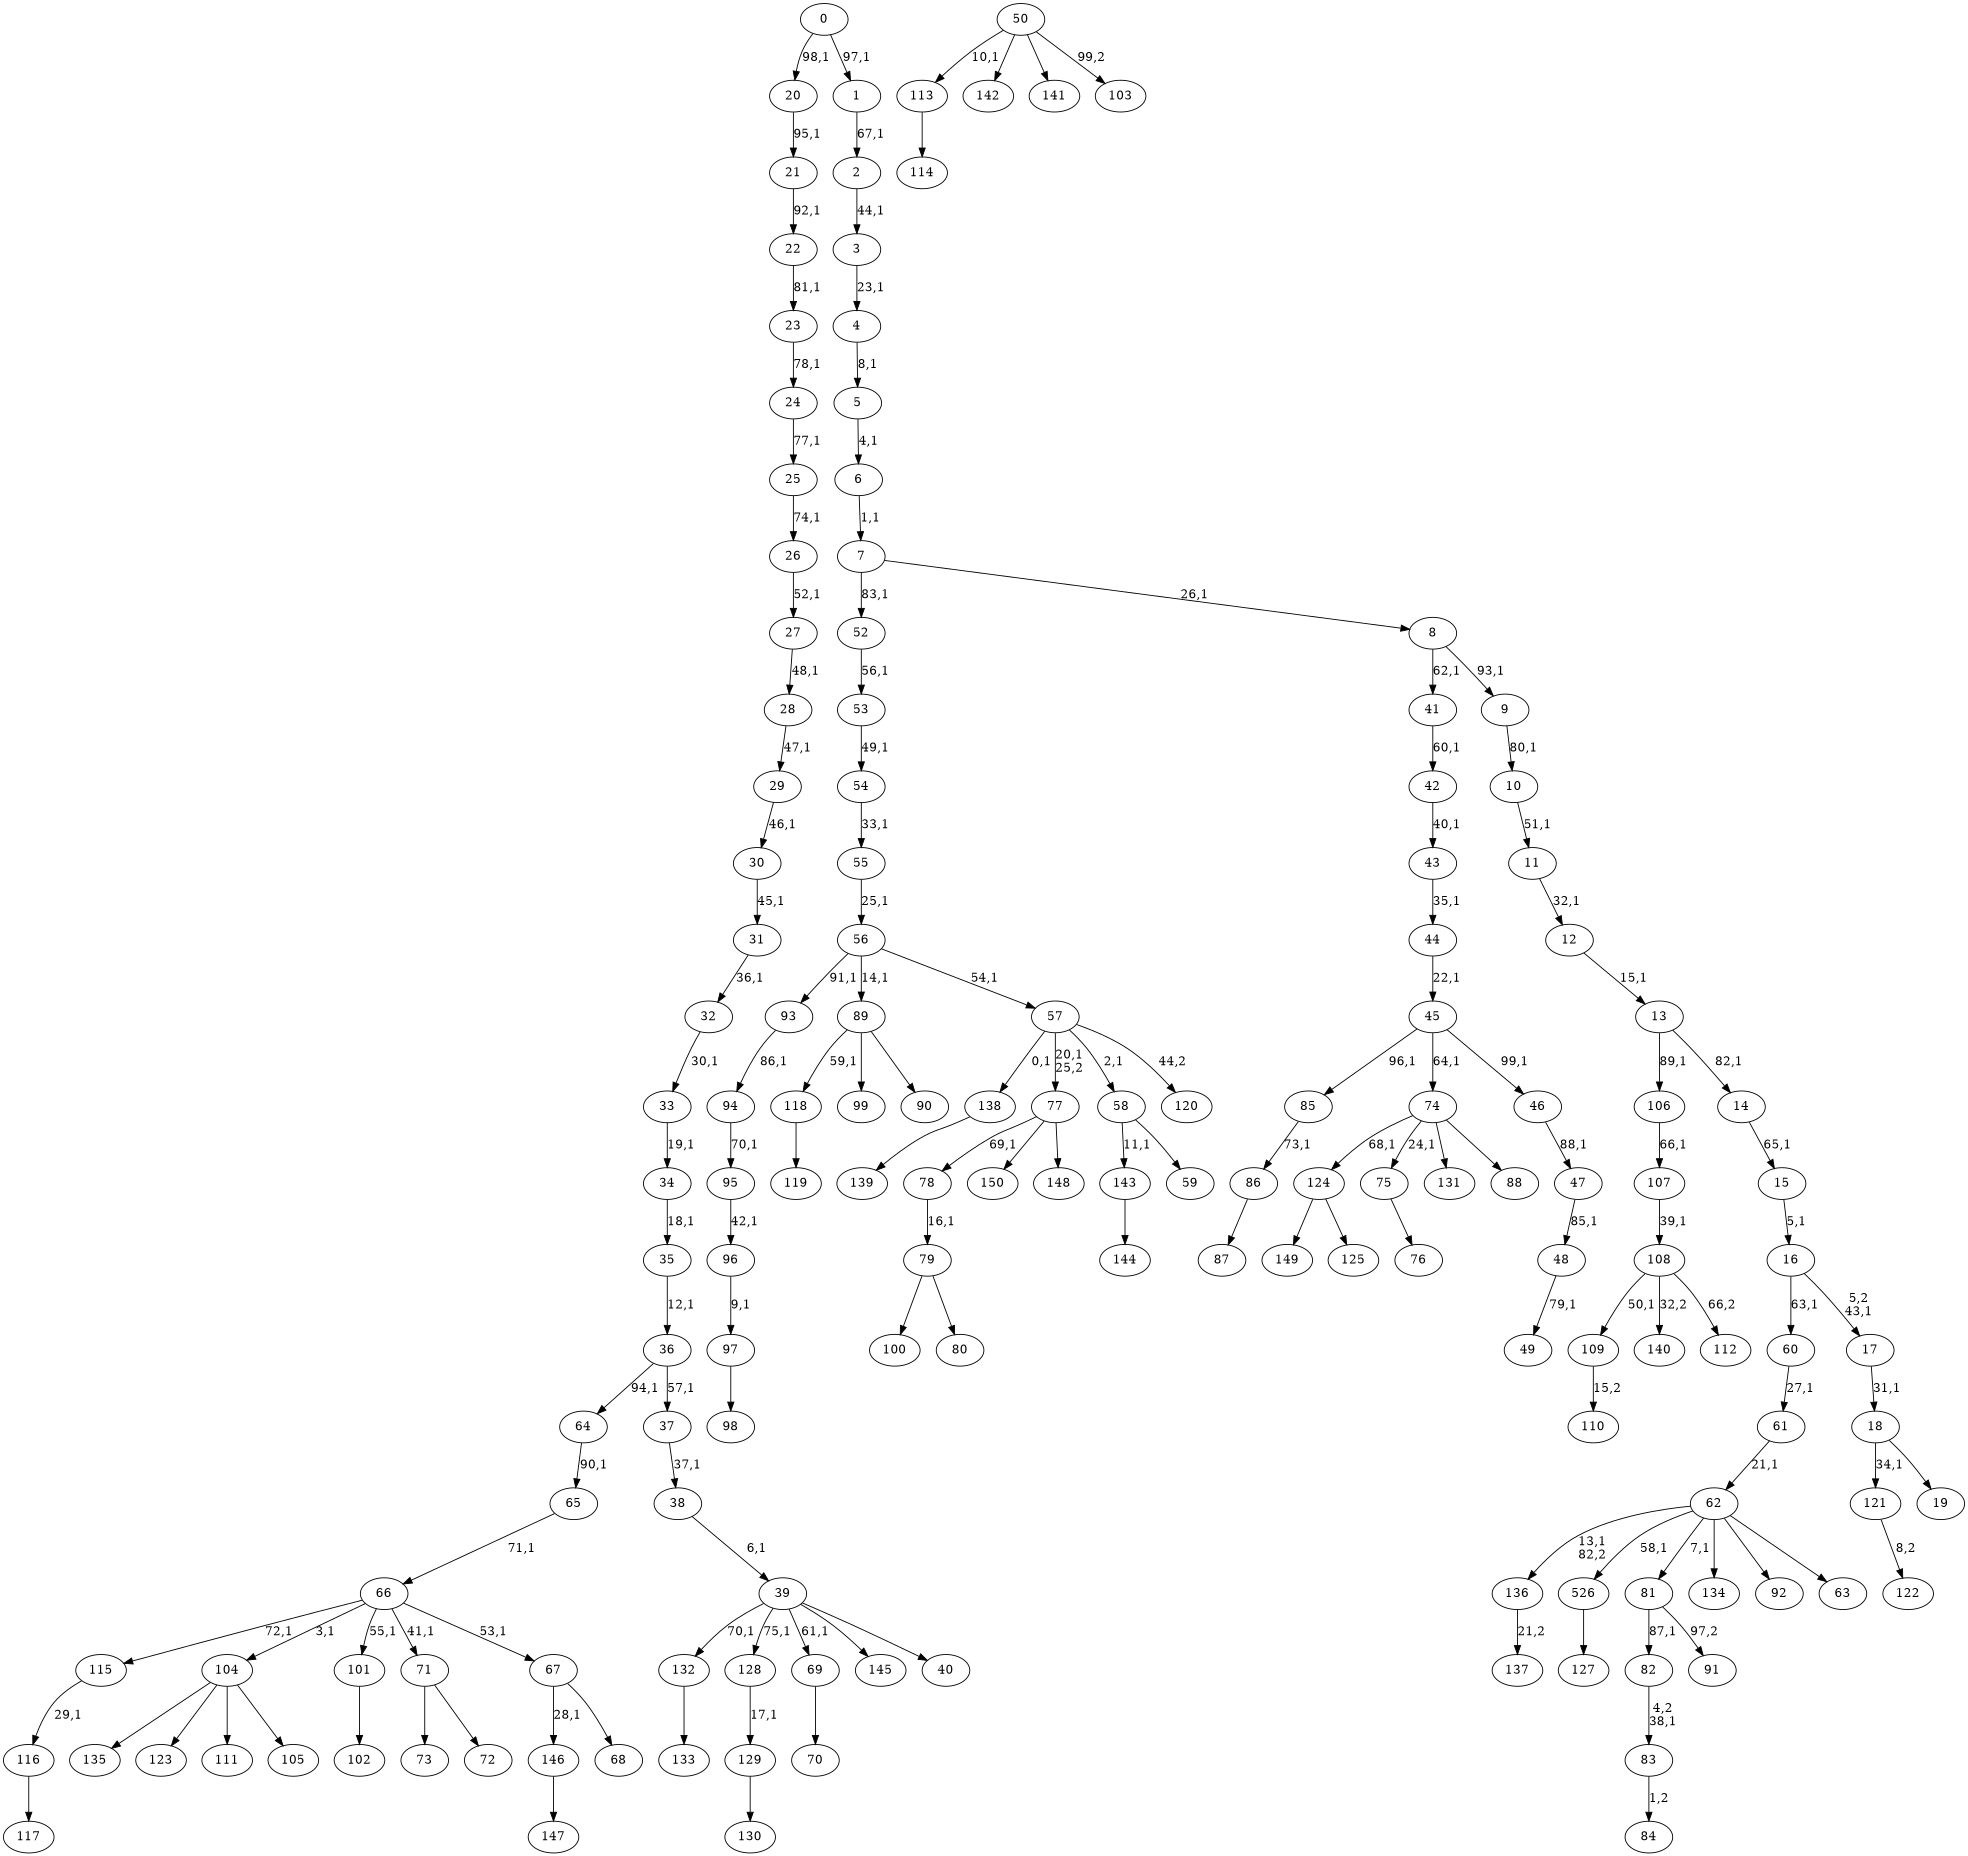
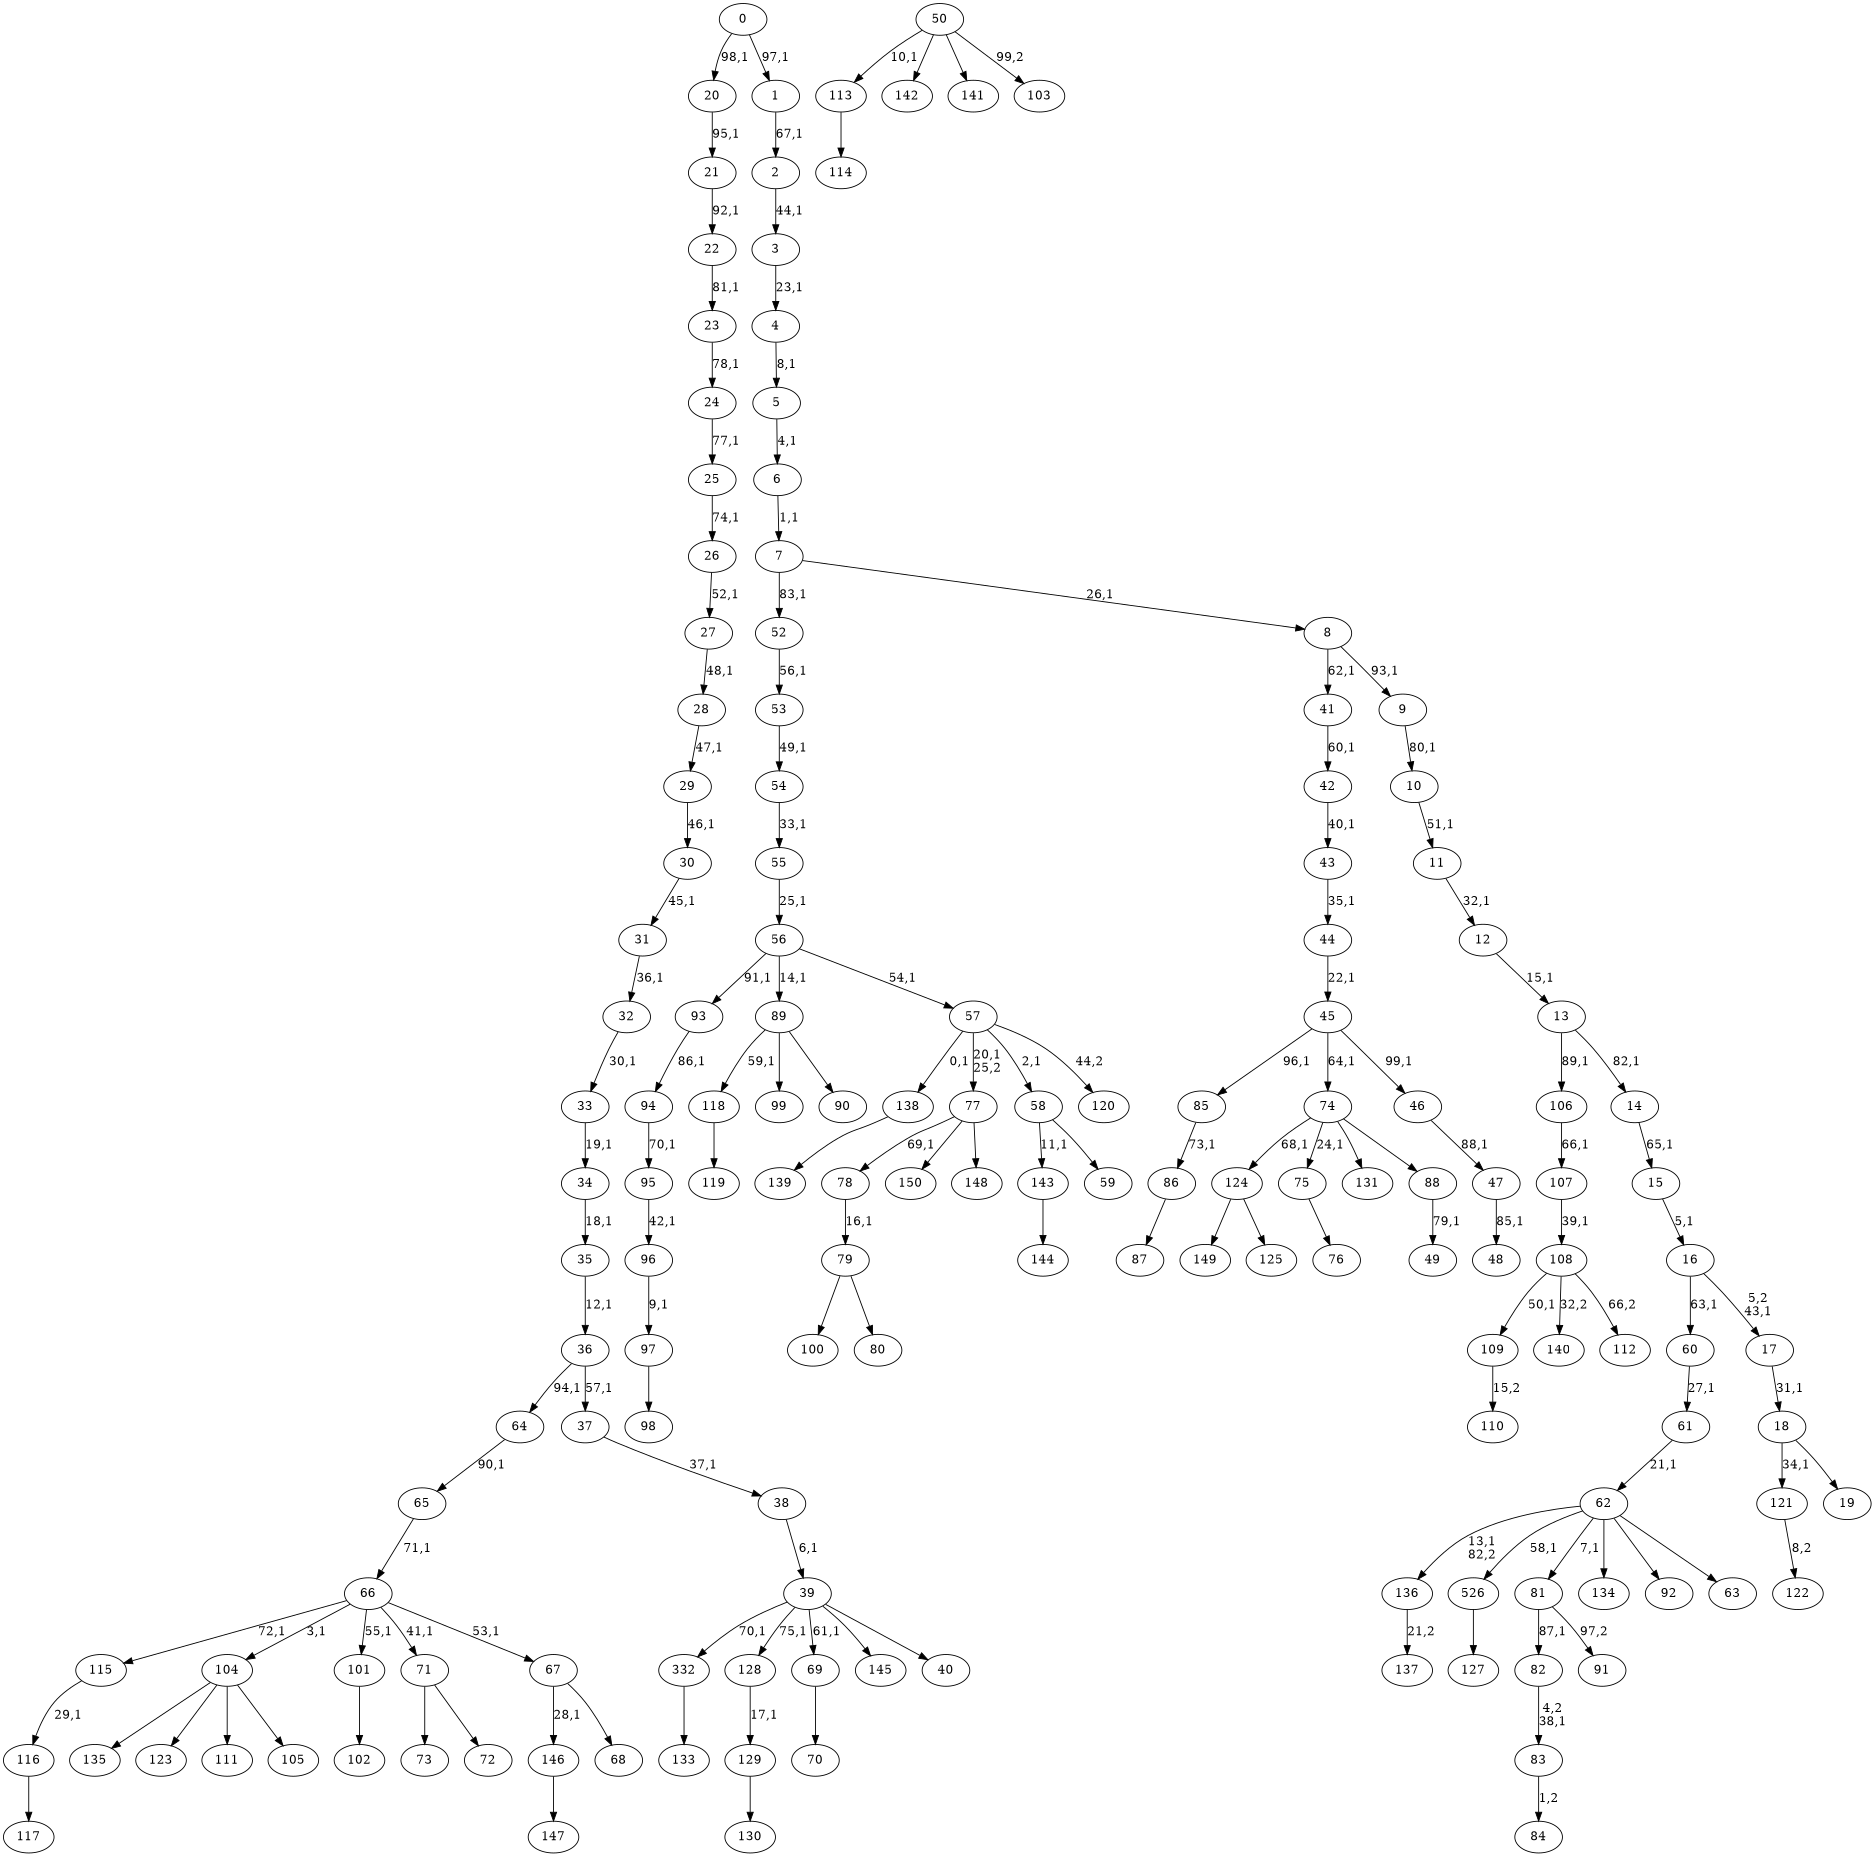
(1546, 1301) -> (1433, 1218)
(684, 1670) -> (684, 1670)
